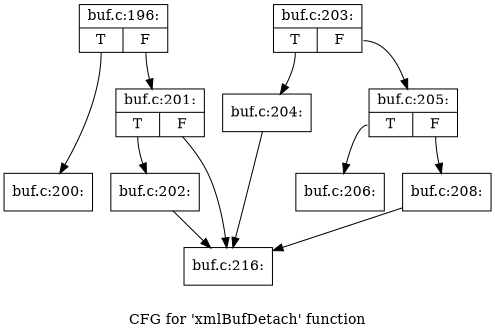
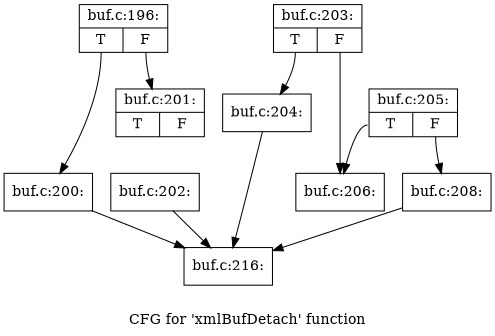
(389, 54) -> (340, 108)
(139, 150) -> none
(212, 183) -> (133, 227)
